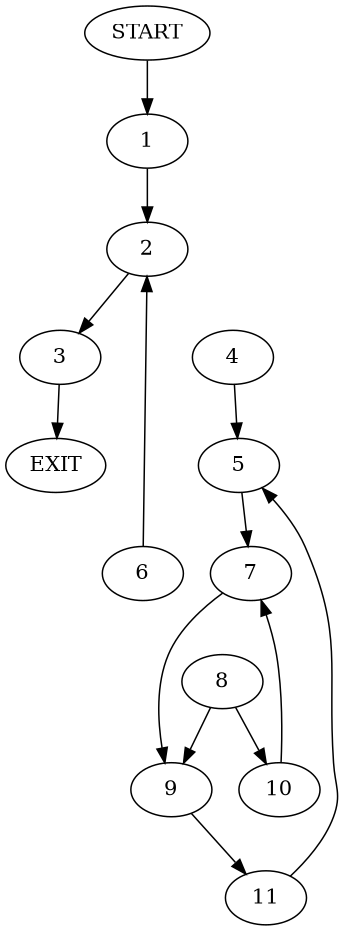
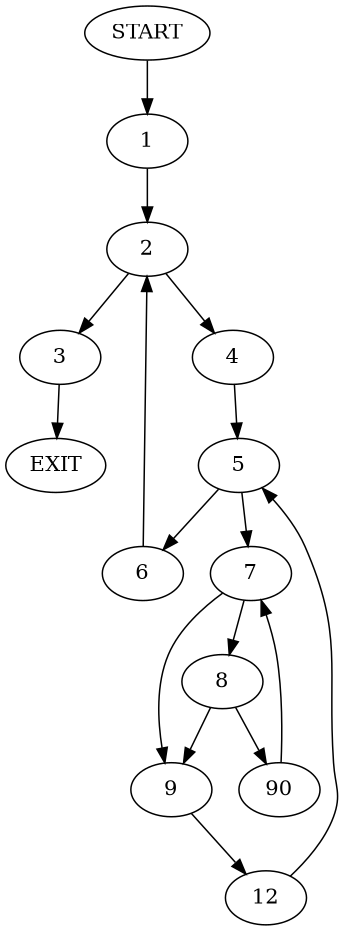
none -> (185, 297)
none -> (196, 514)
none -> (239, 620)
(279, 790) -> (279, 790)
(266, 898) -> (266, 898)
